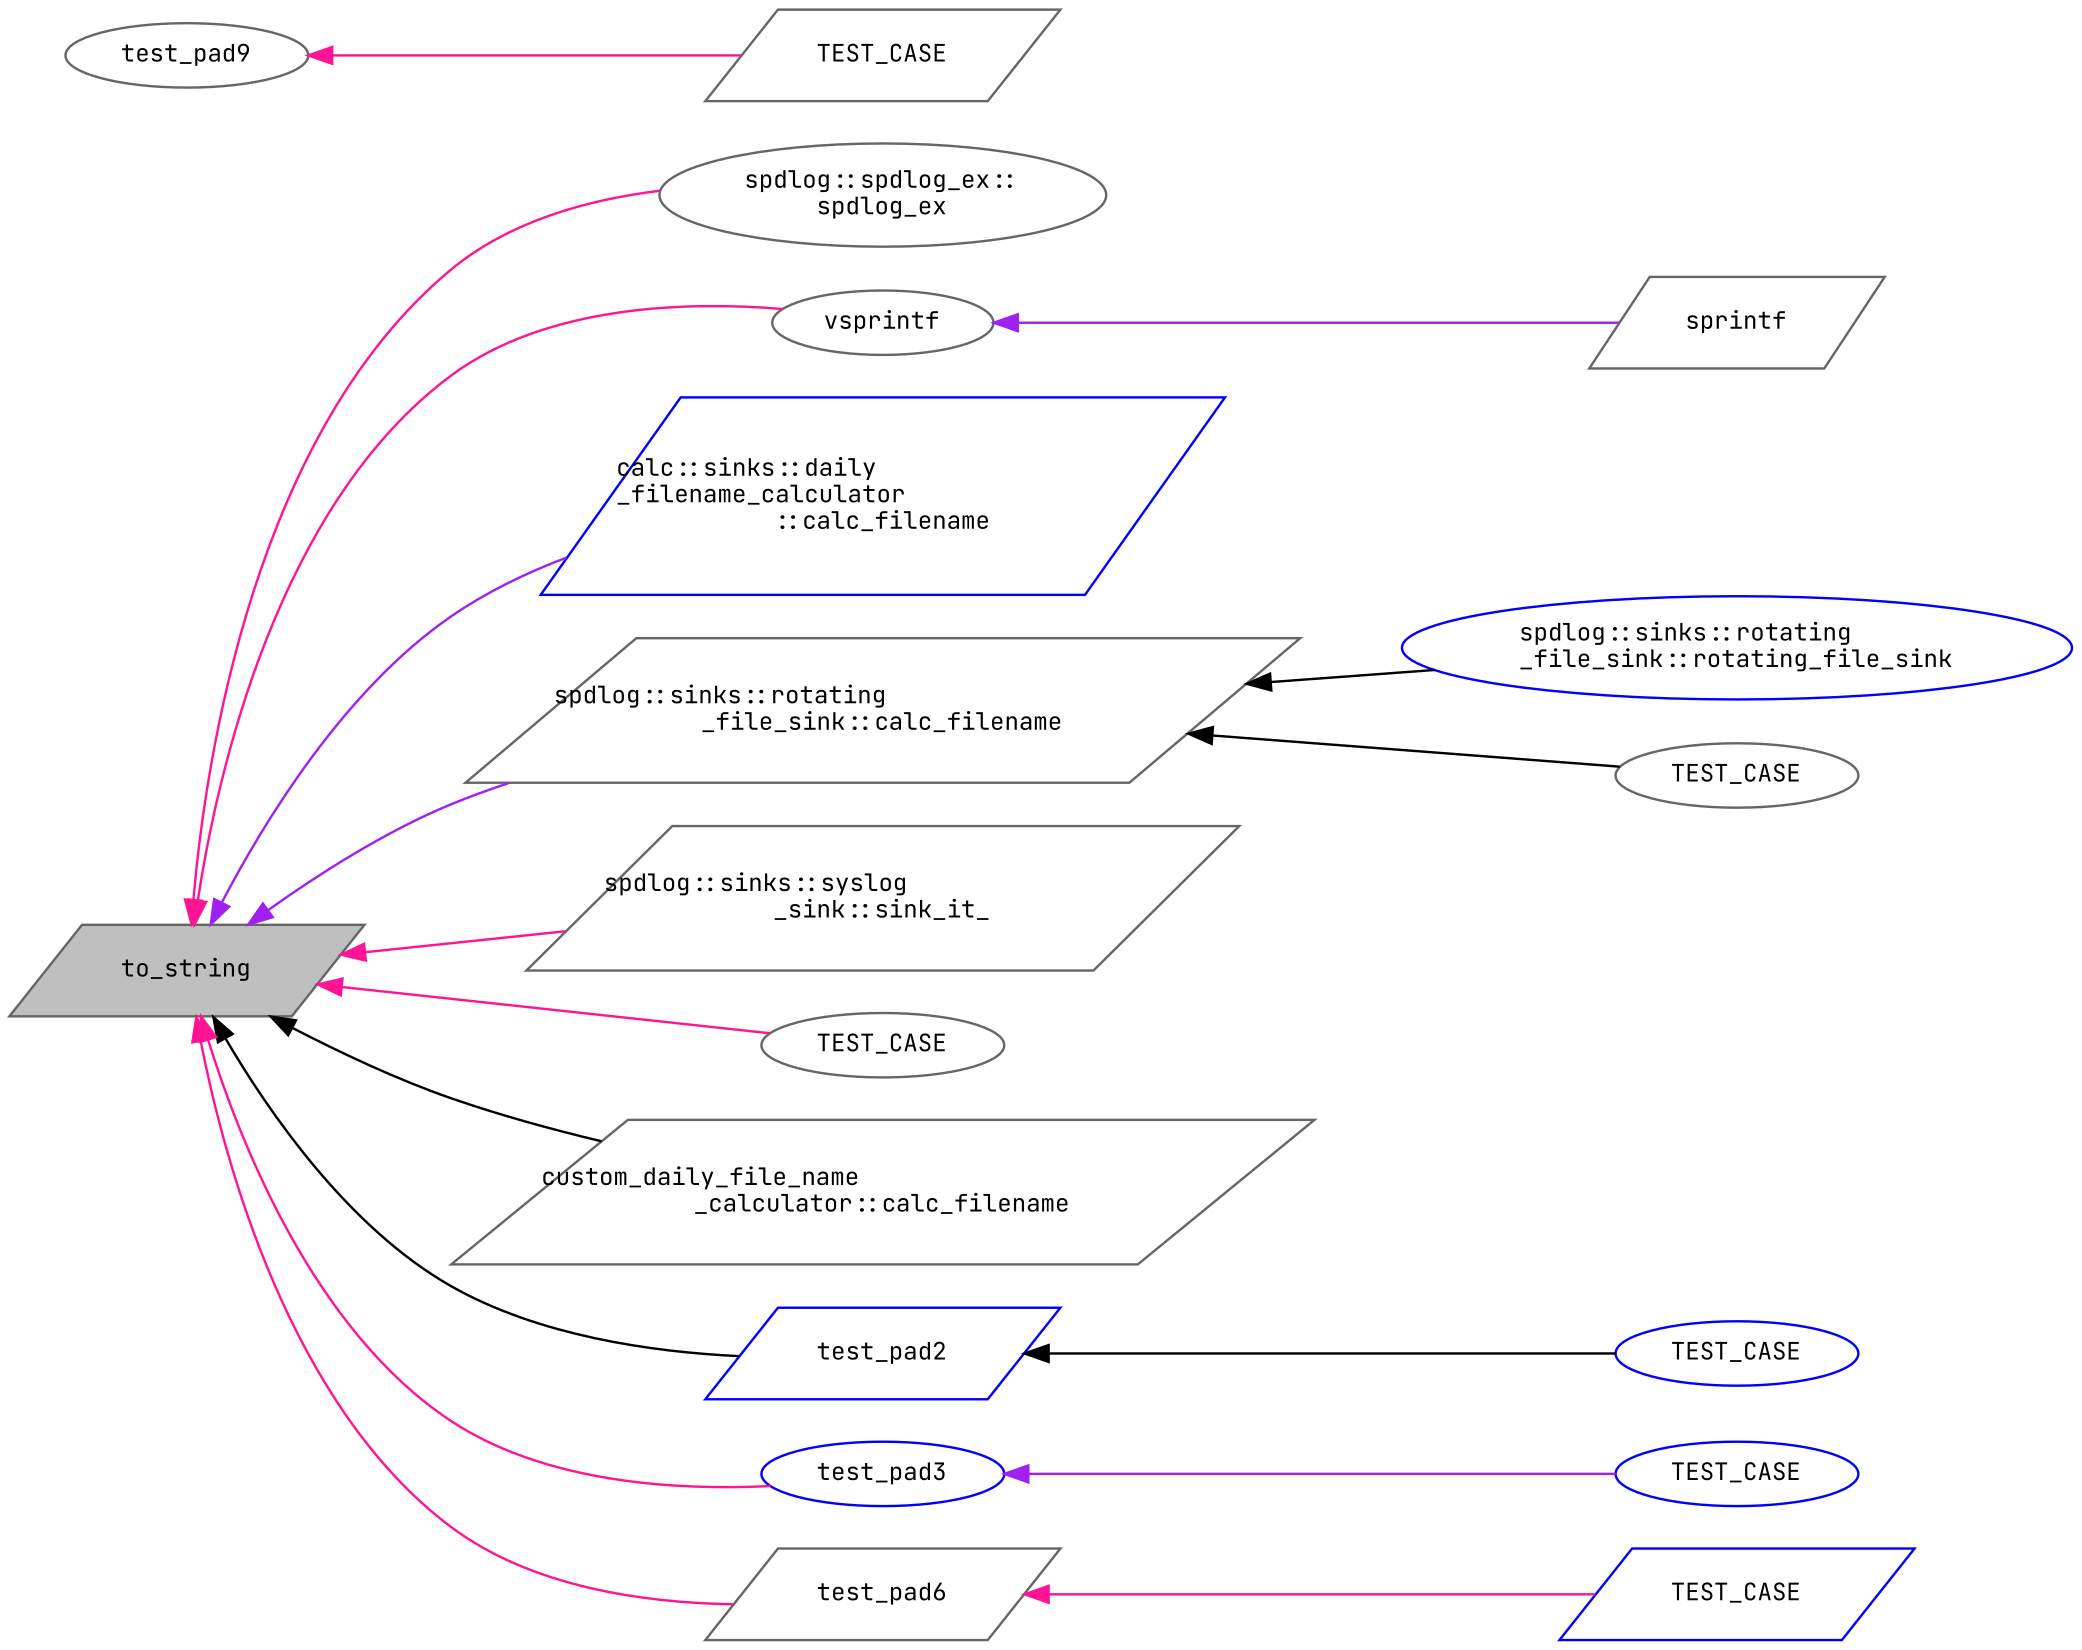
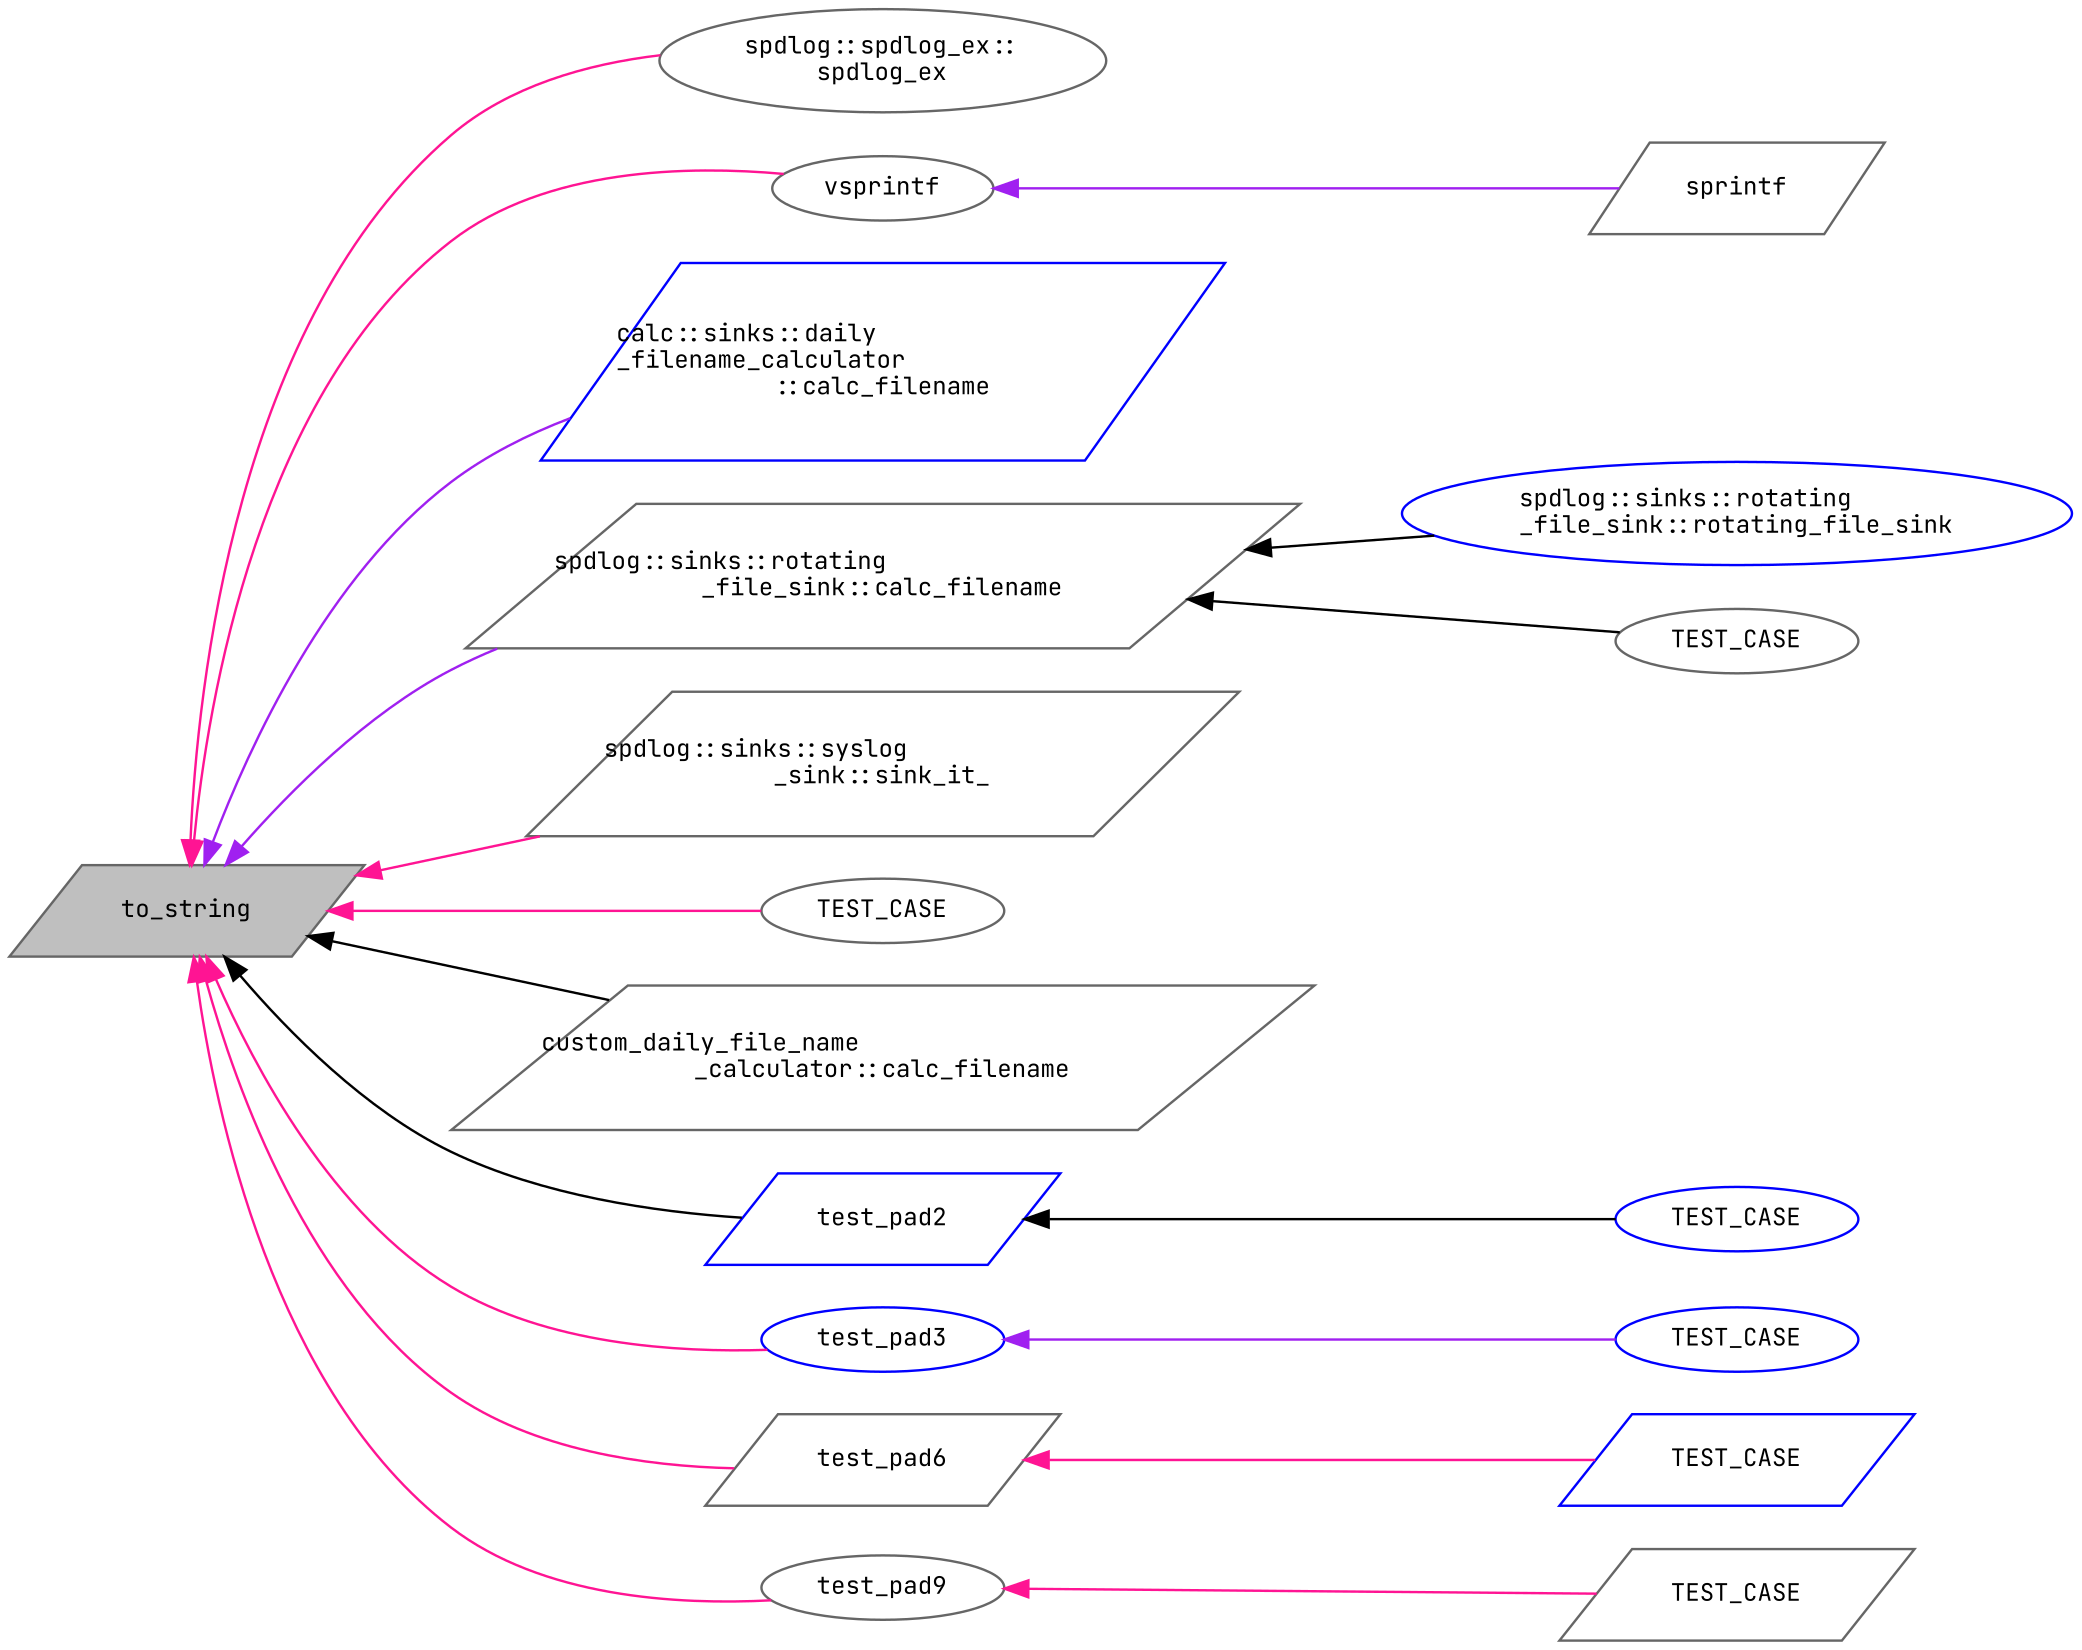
none -> (355, 1425)
